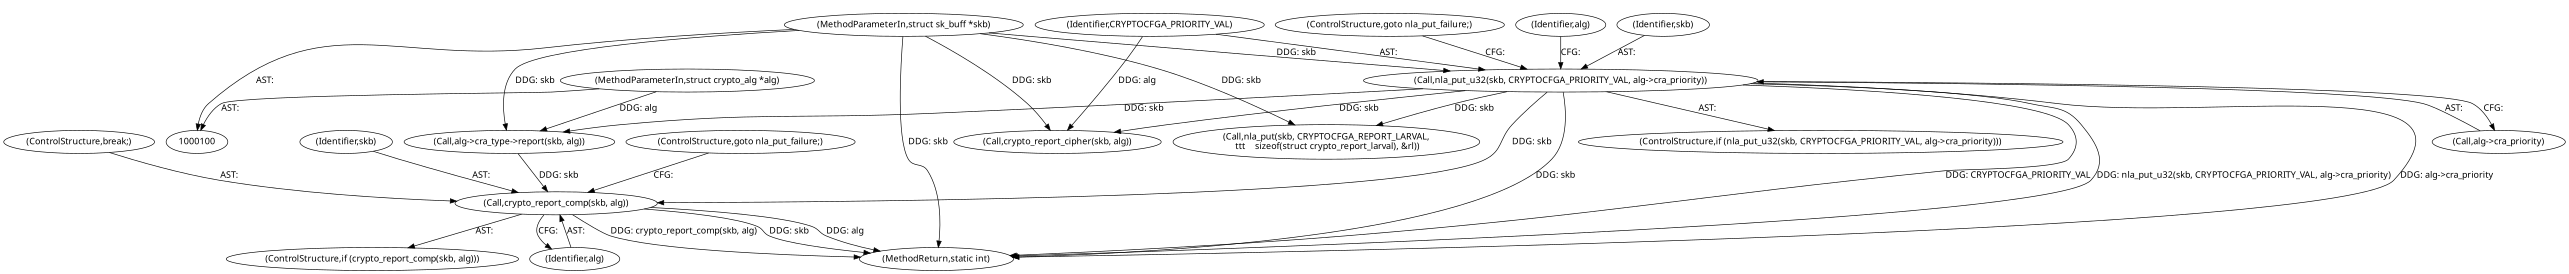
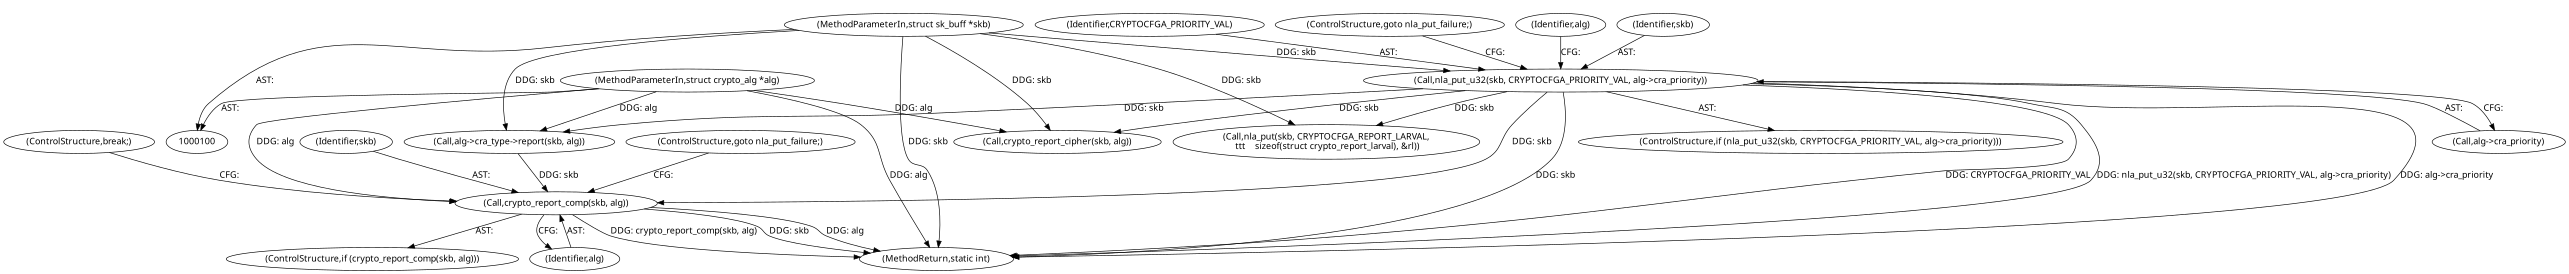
(1109, 82) -> (877, 109)
none -> (308, 116)
none -> (867, 130)
(231, 175) -> (231, 175)
